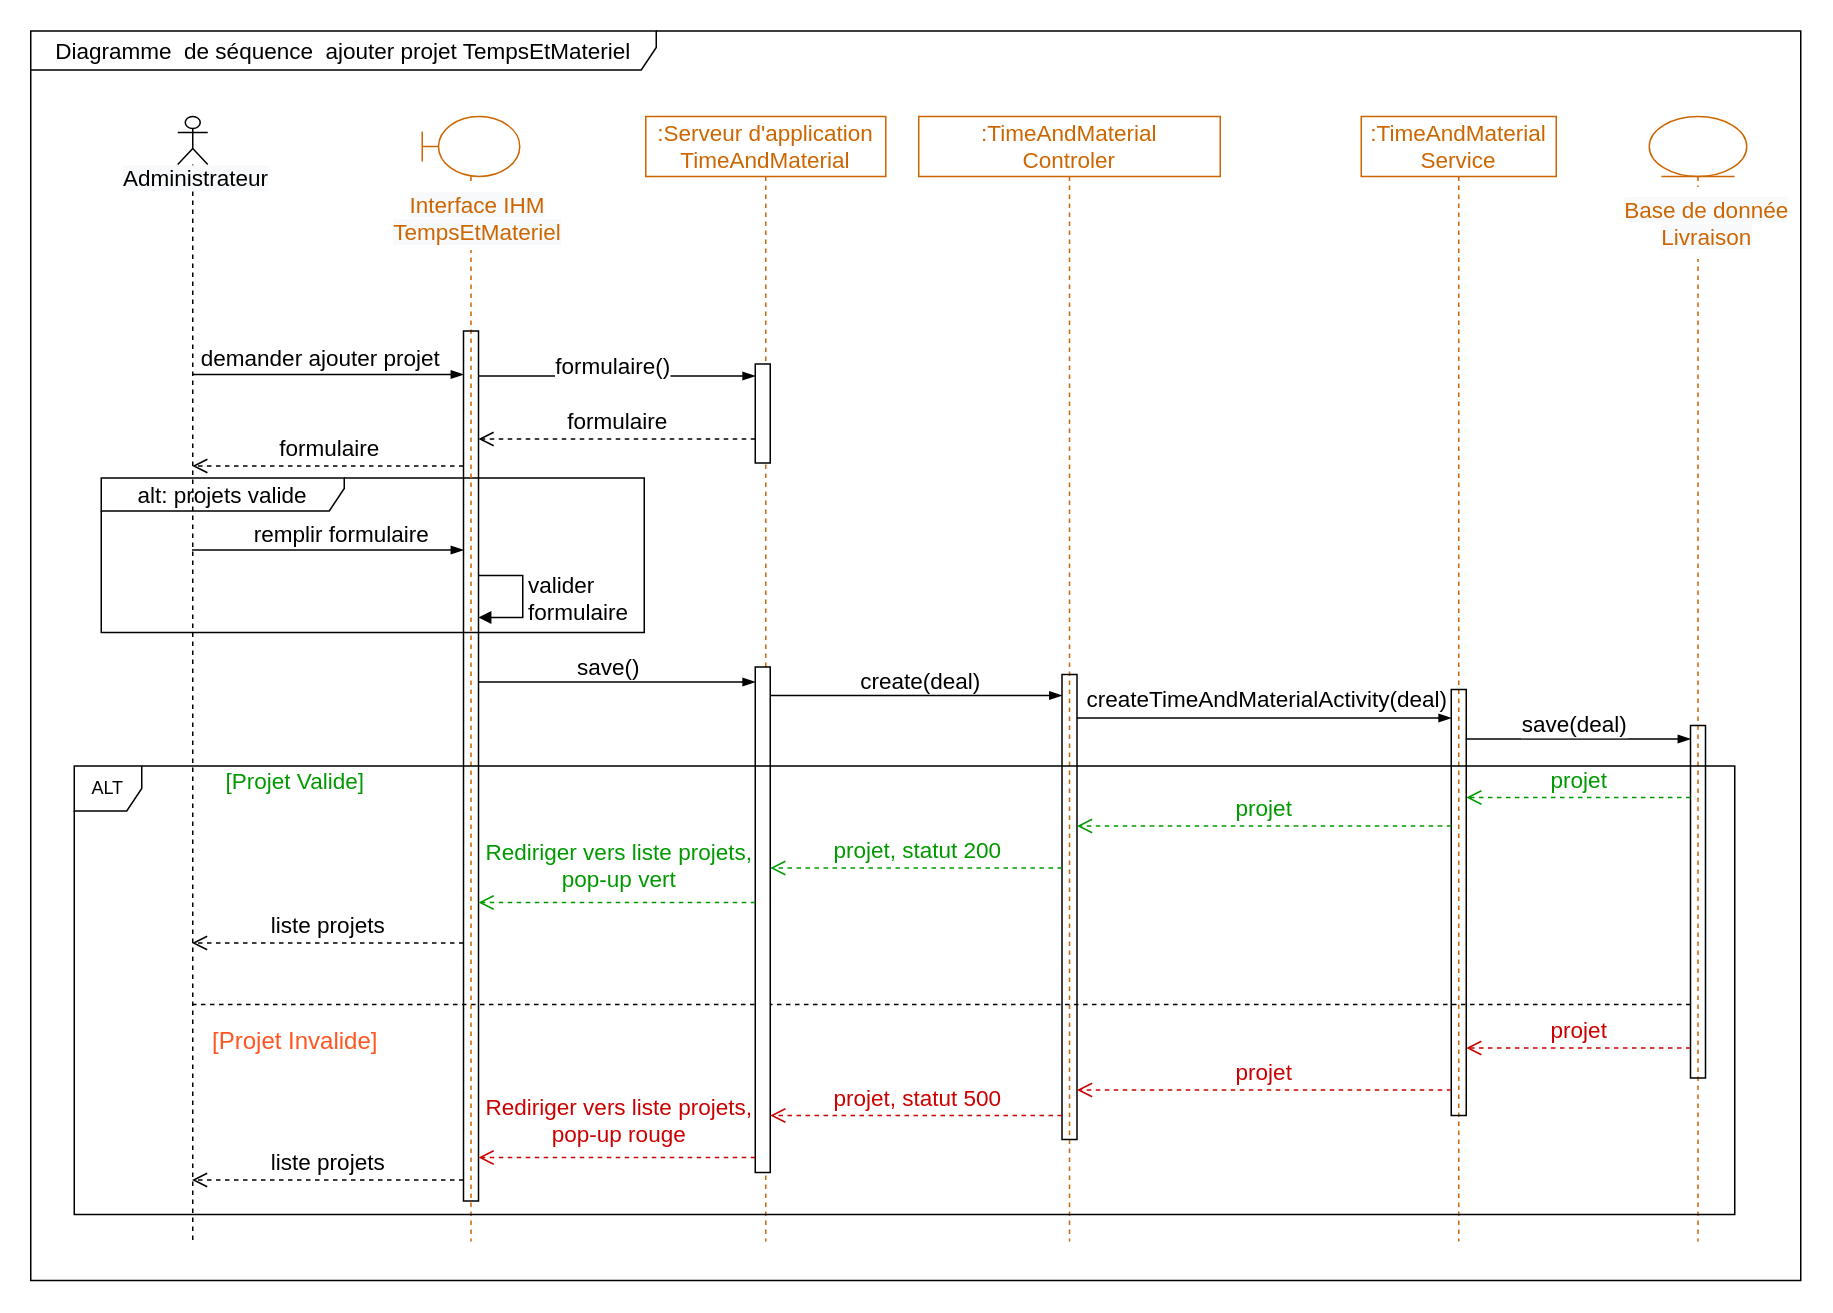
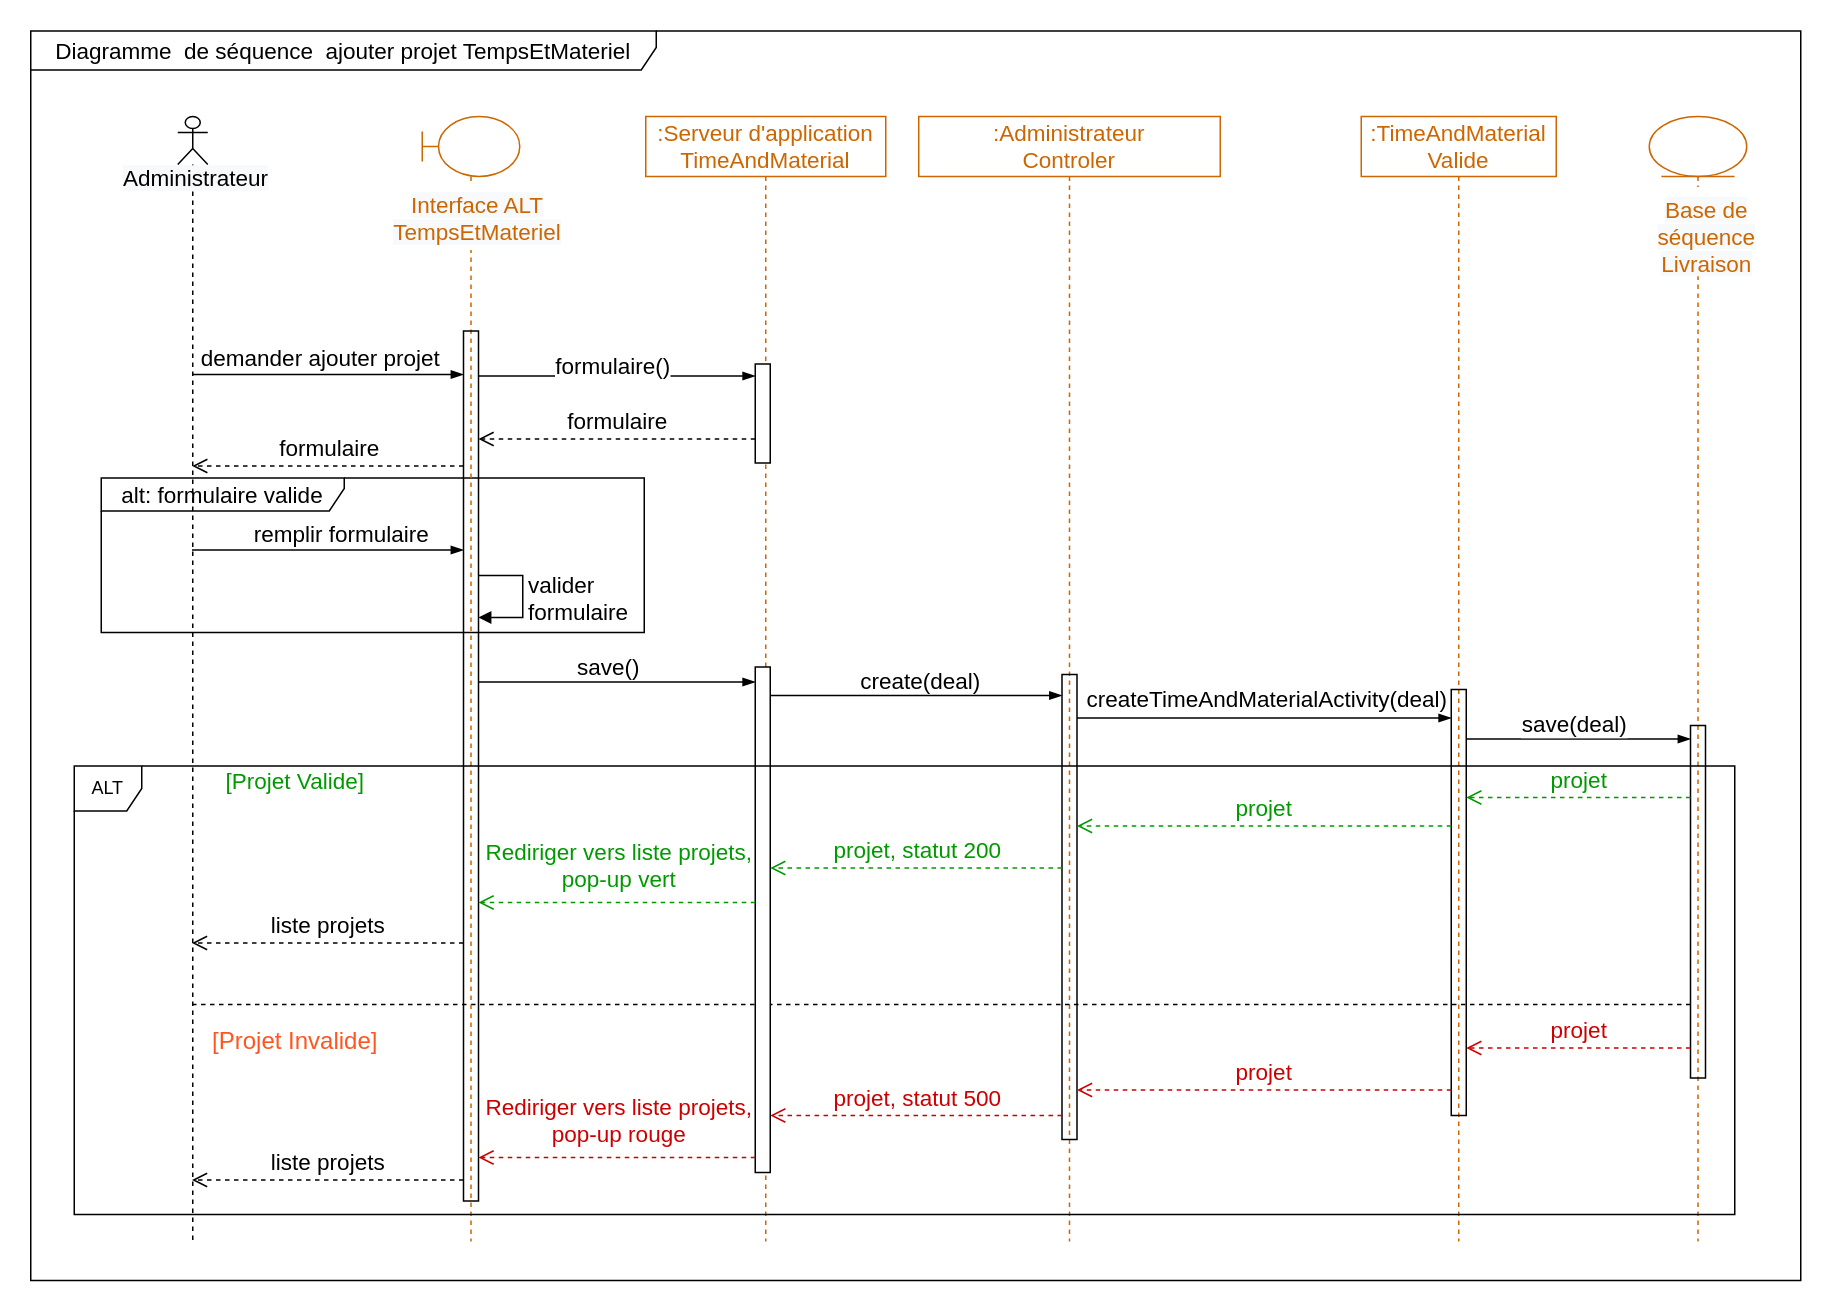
(1070, 146) -> (1070, 146)
(1459, 146) -> (1459, 146)
(478, 220) -> (478, 220)
(1707, 224) -> (1707, 238)
(223, 494) -> (223, 494)
